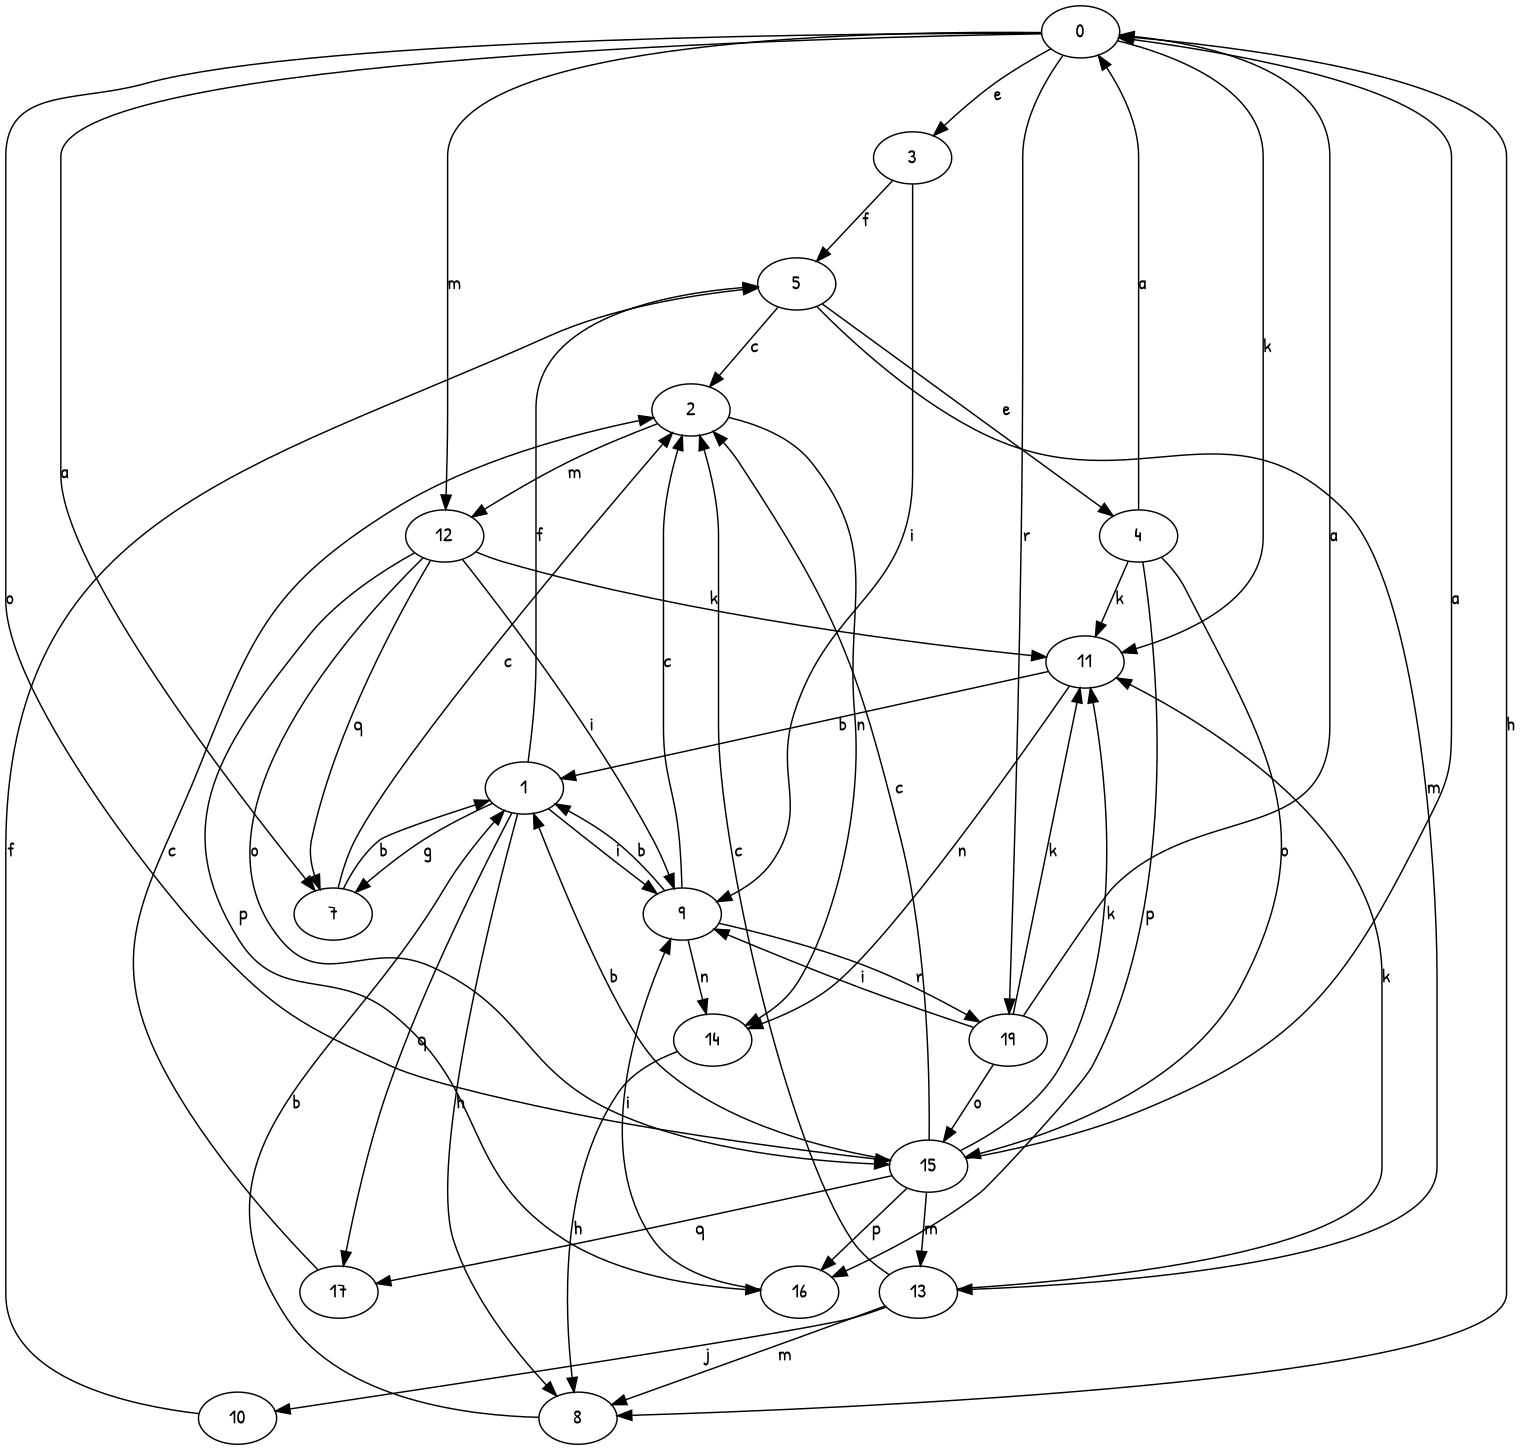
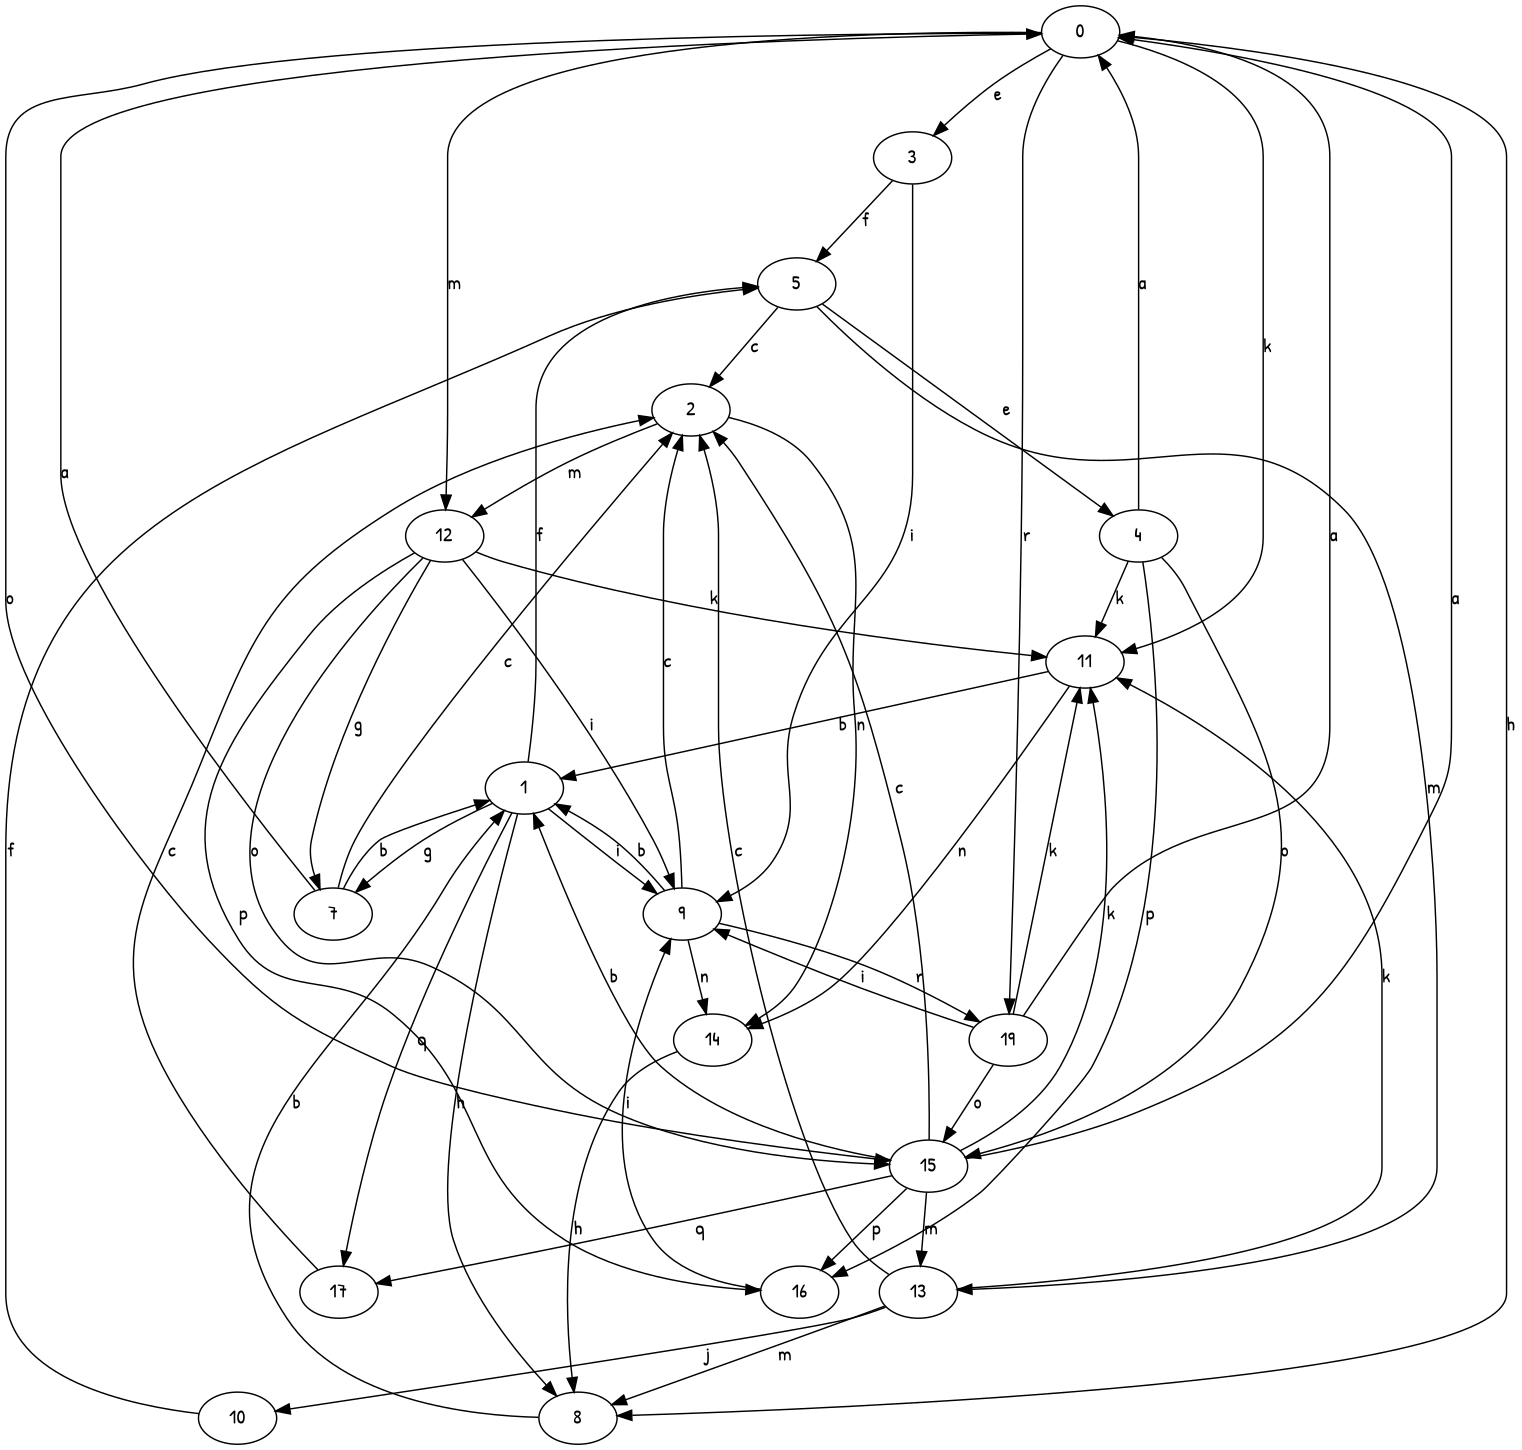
(148, 107) -> (134, 111)
(359, 725) -> (359, 725)
